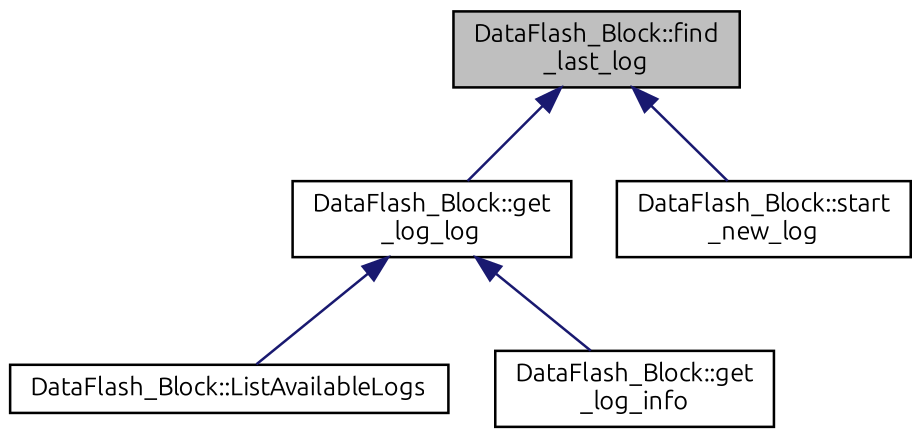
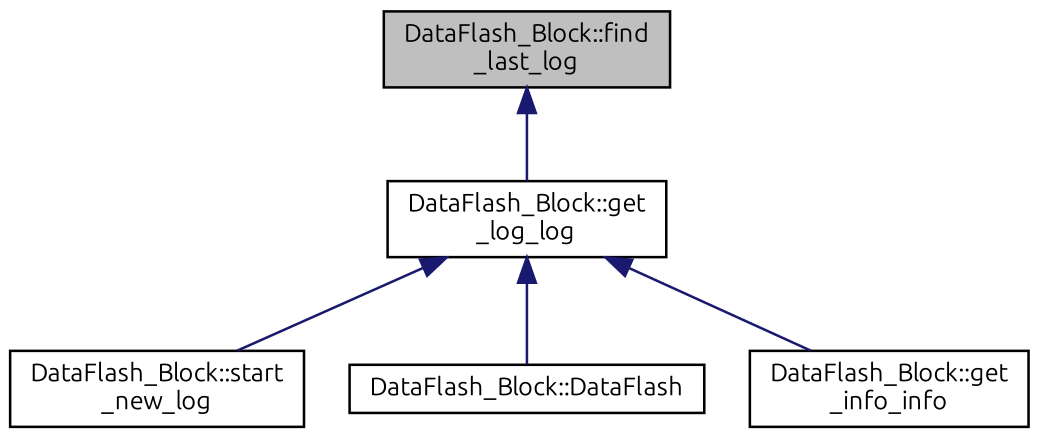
(689, 143) -> (330, 309)
(229, 389) -> (527, 389)
(635, 389) -> (889, 389)
